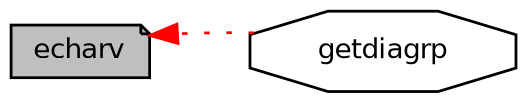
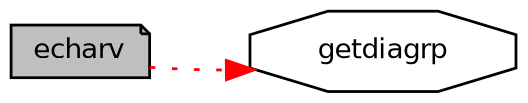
(216, 33) -> (188, 69)
